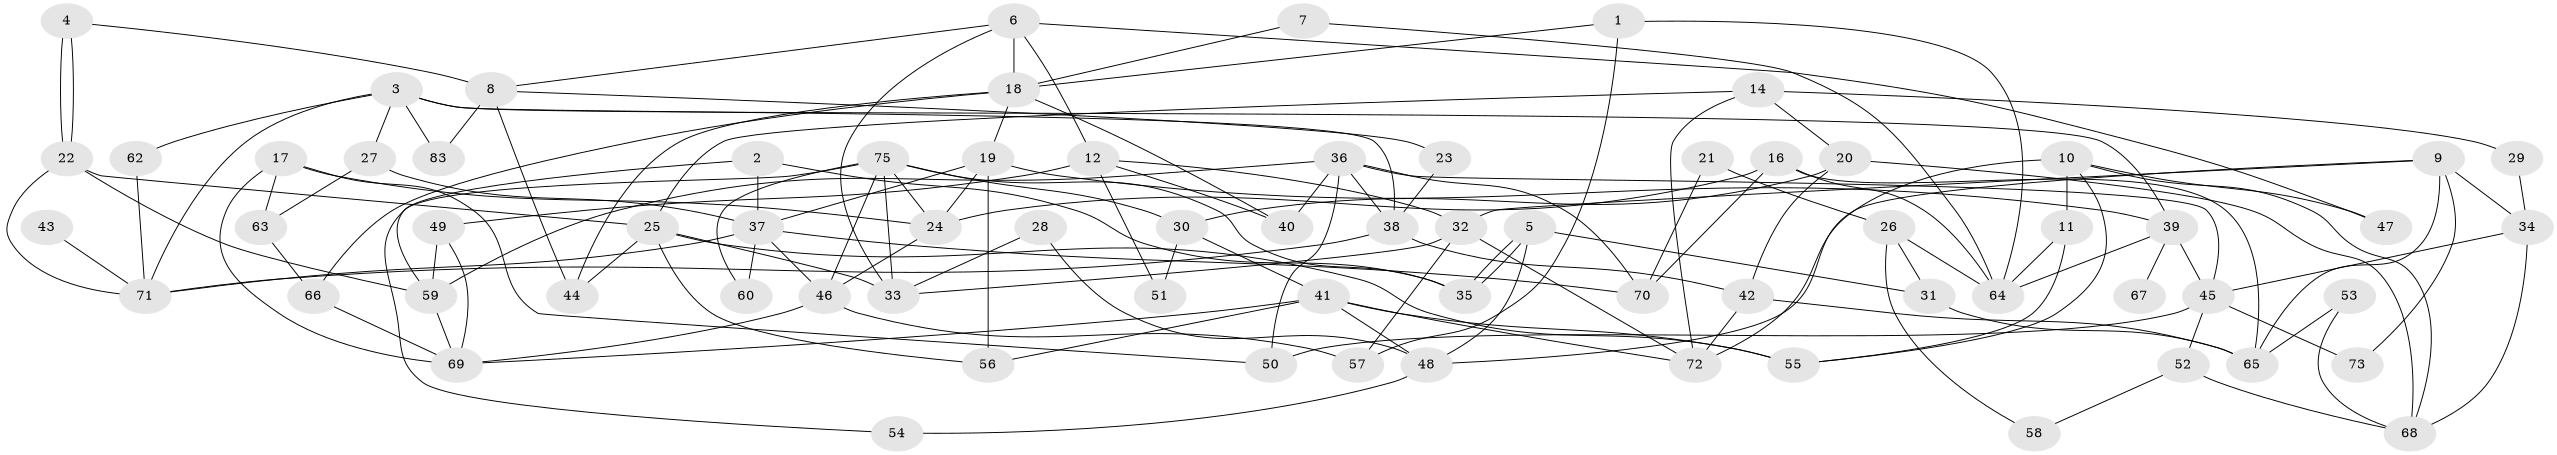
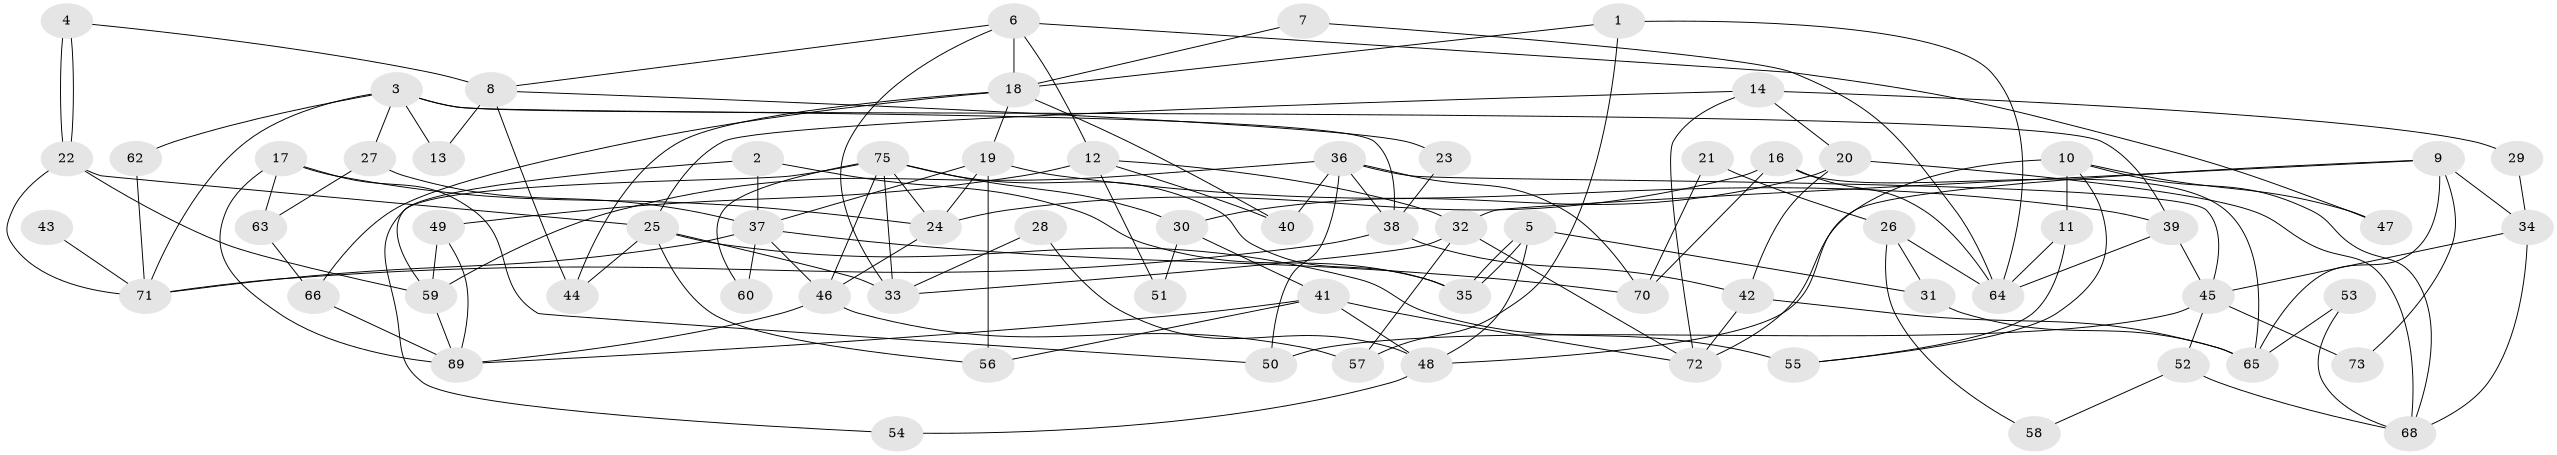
(439, 159) -> (439, 159)
(2140, 296) -> none
(1559, 329) -> none
(457, 365) -> (457, 365)
